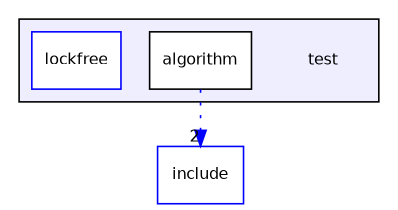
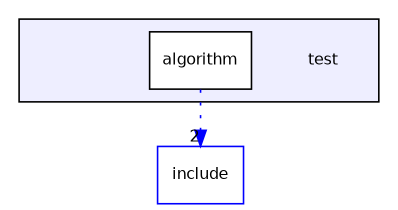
(76, 60) -> none
